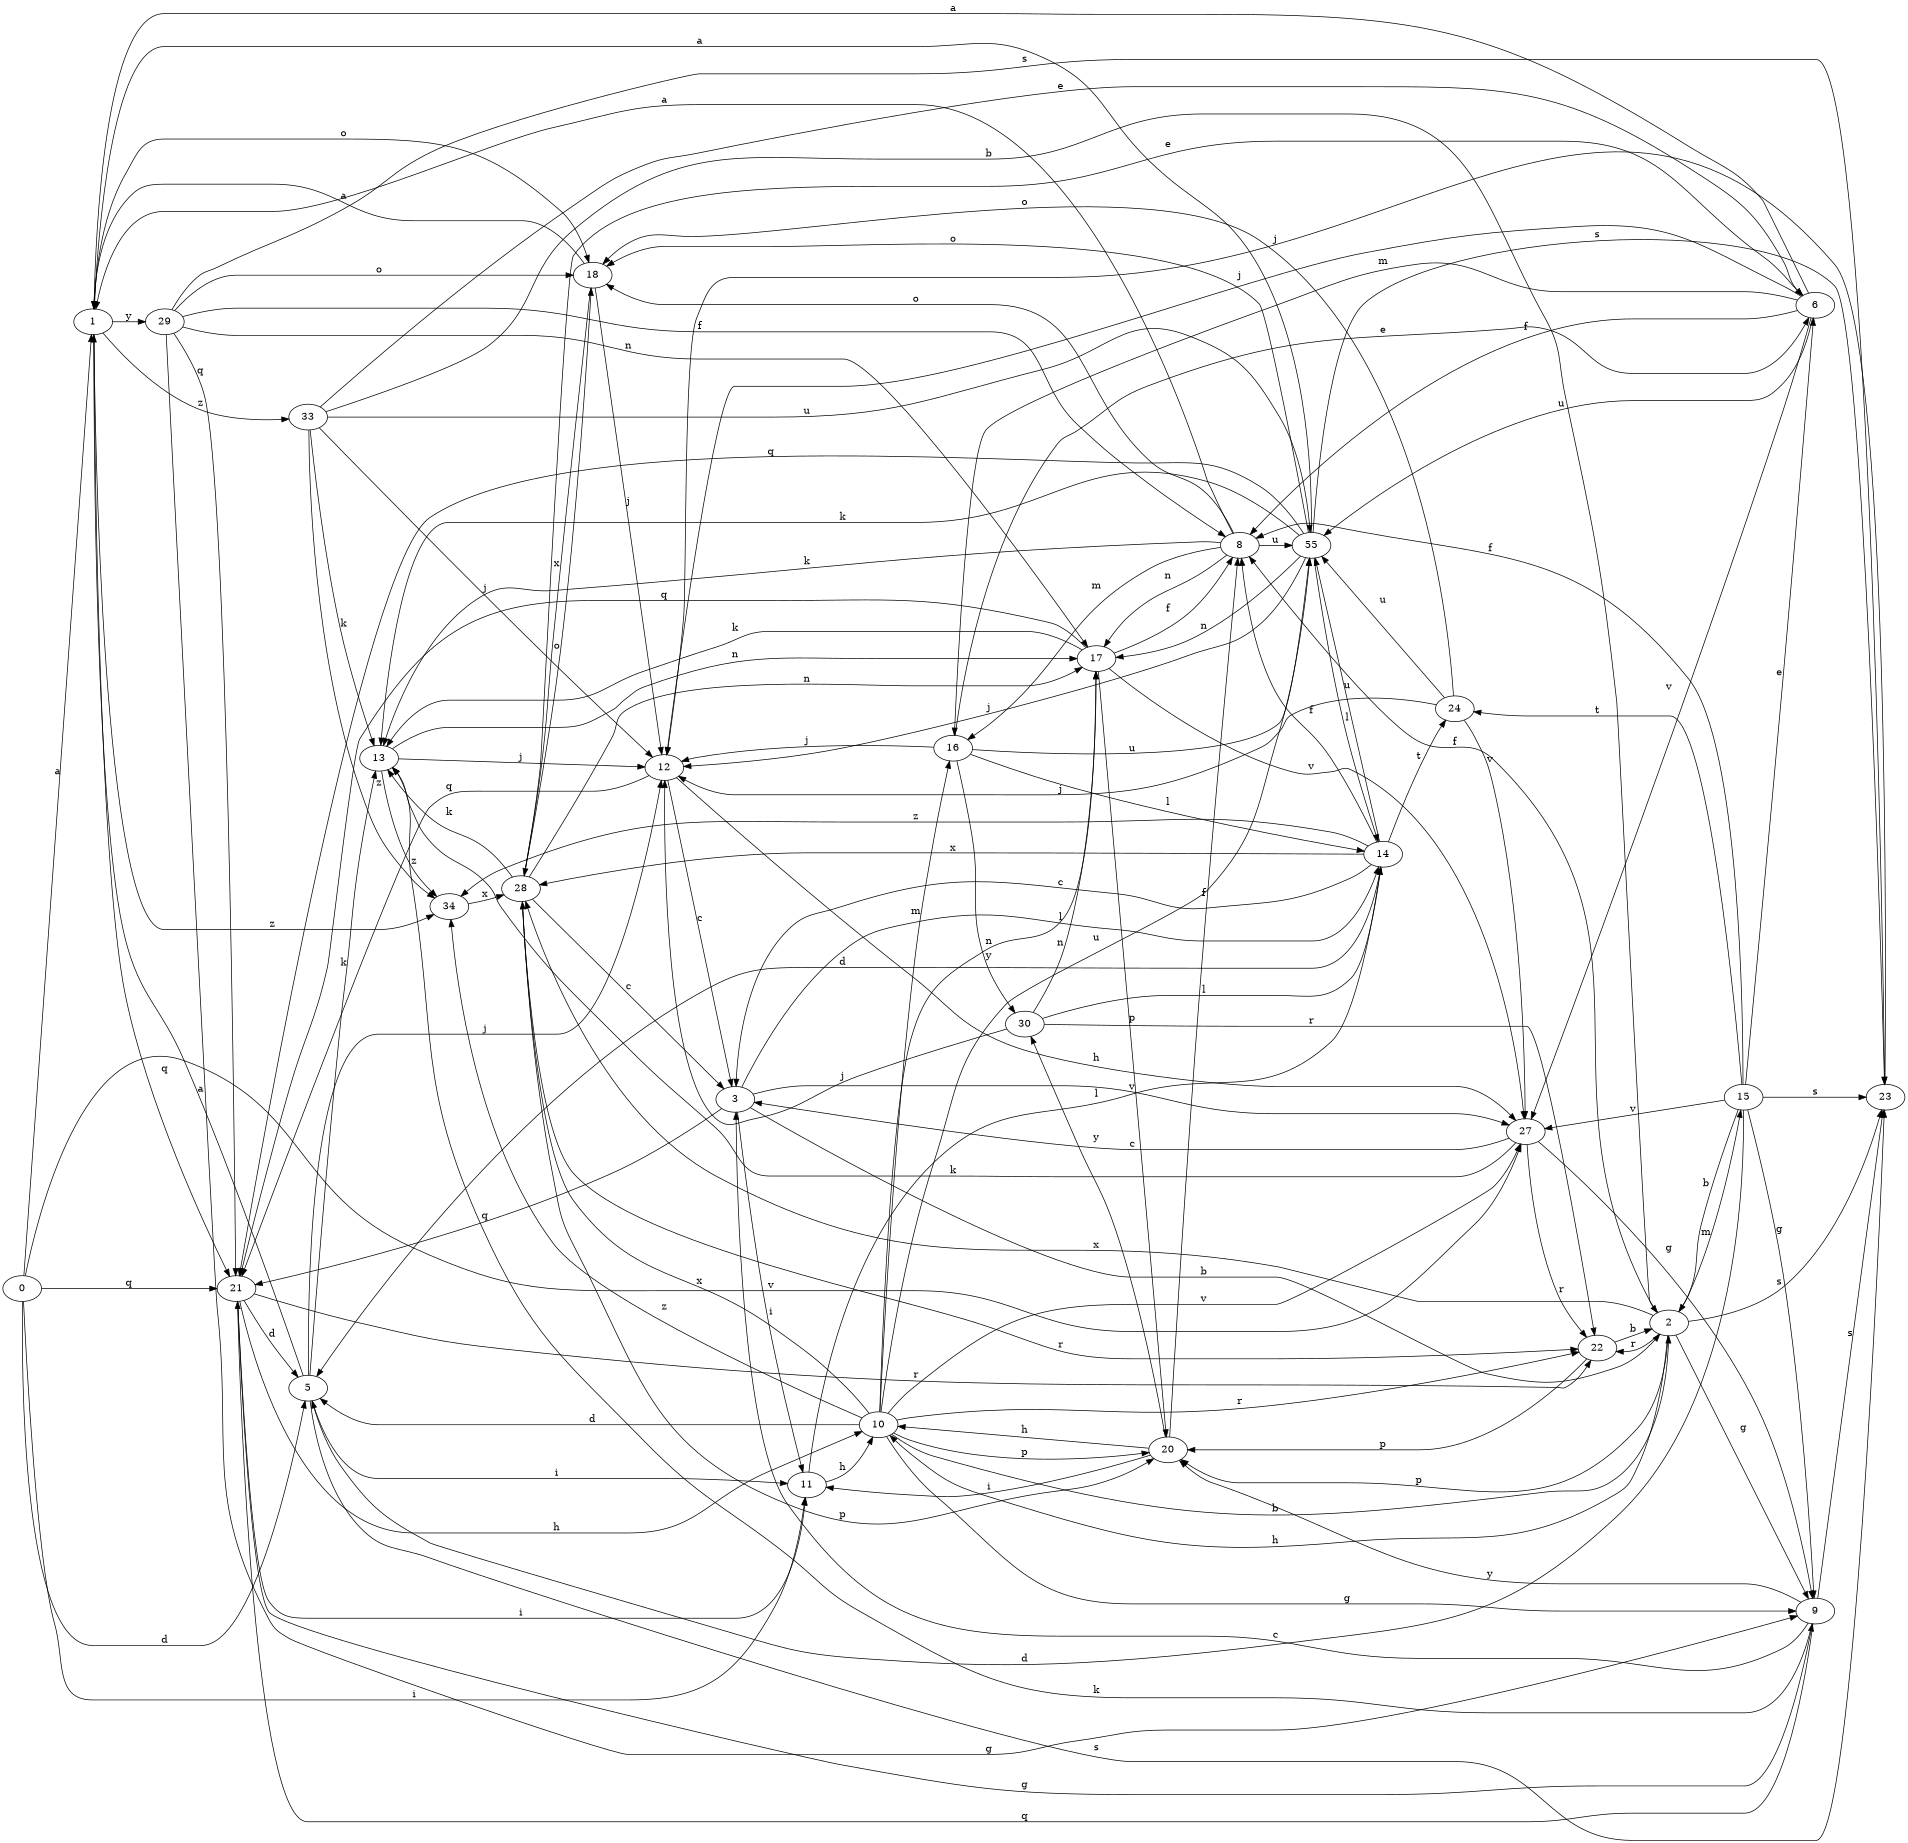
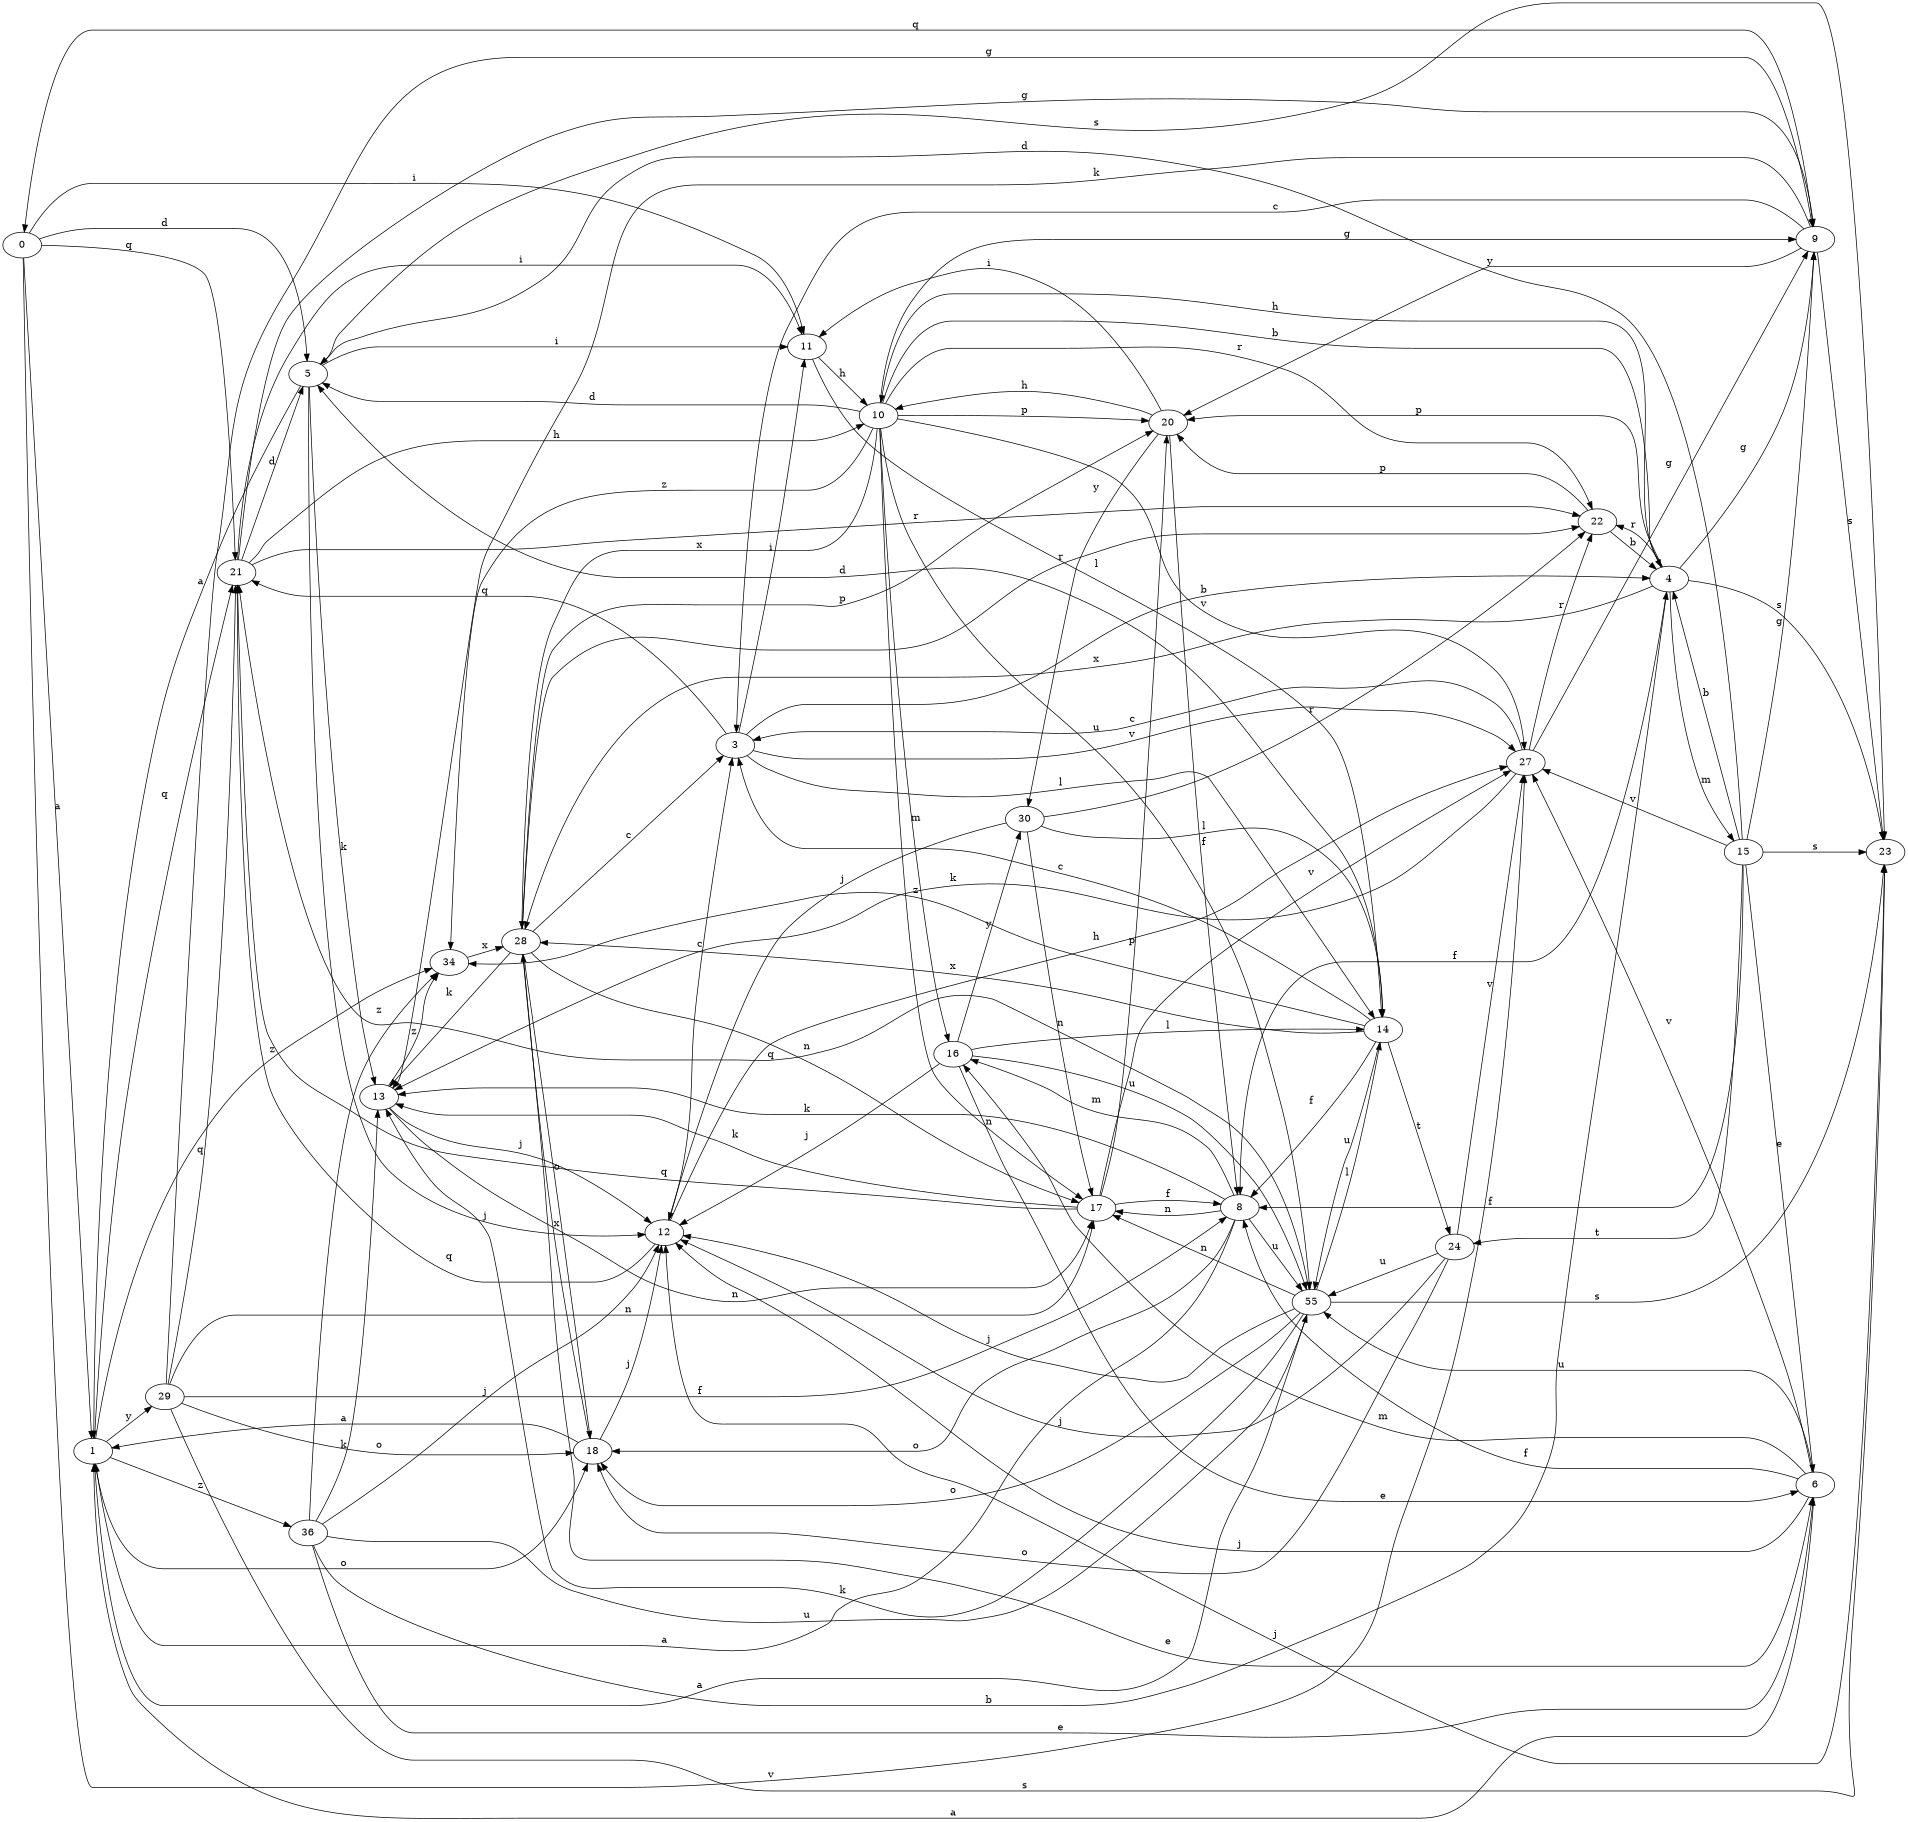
(308, 417) -> (308, 1533)
(1669, 1323) -> (1669, 579)
(868, 1822) -> (919, 30)
